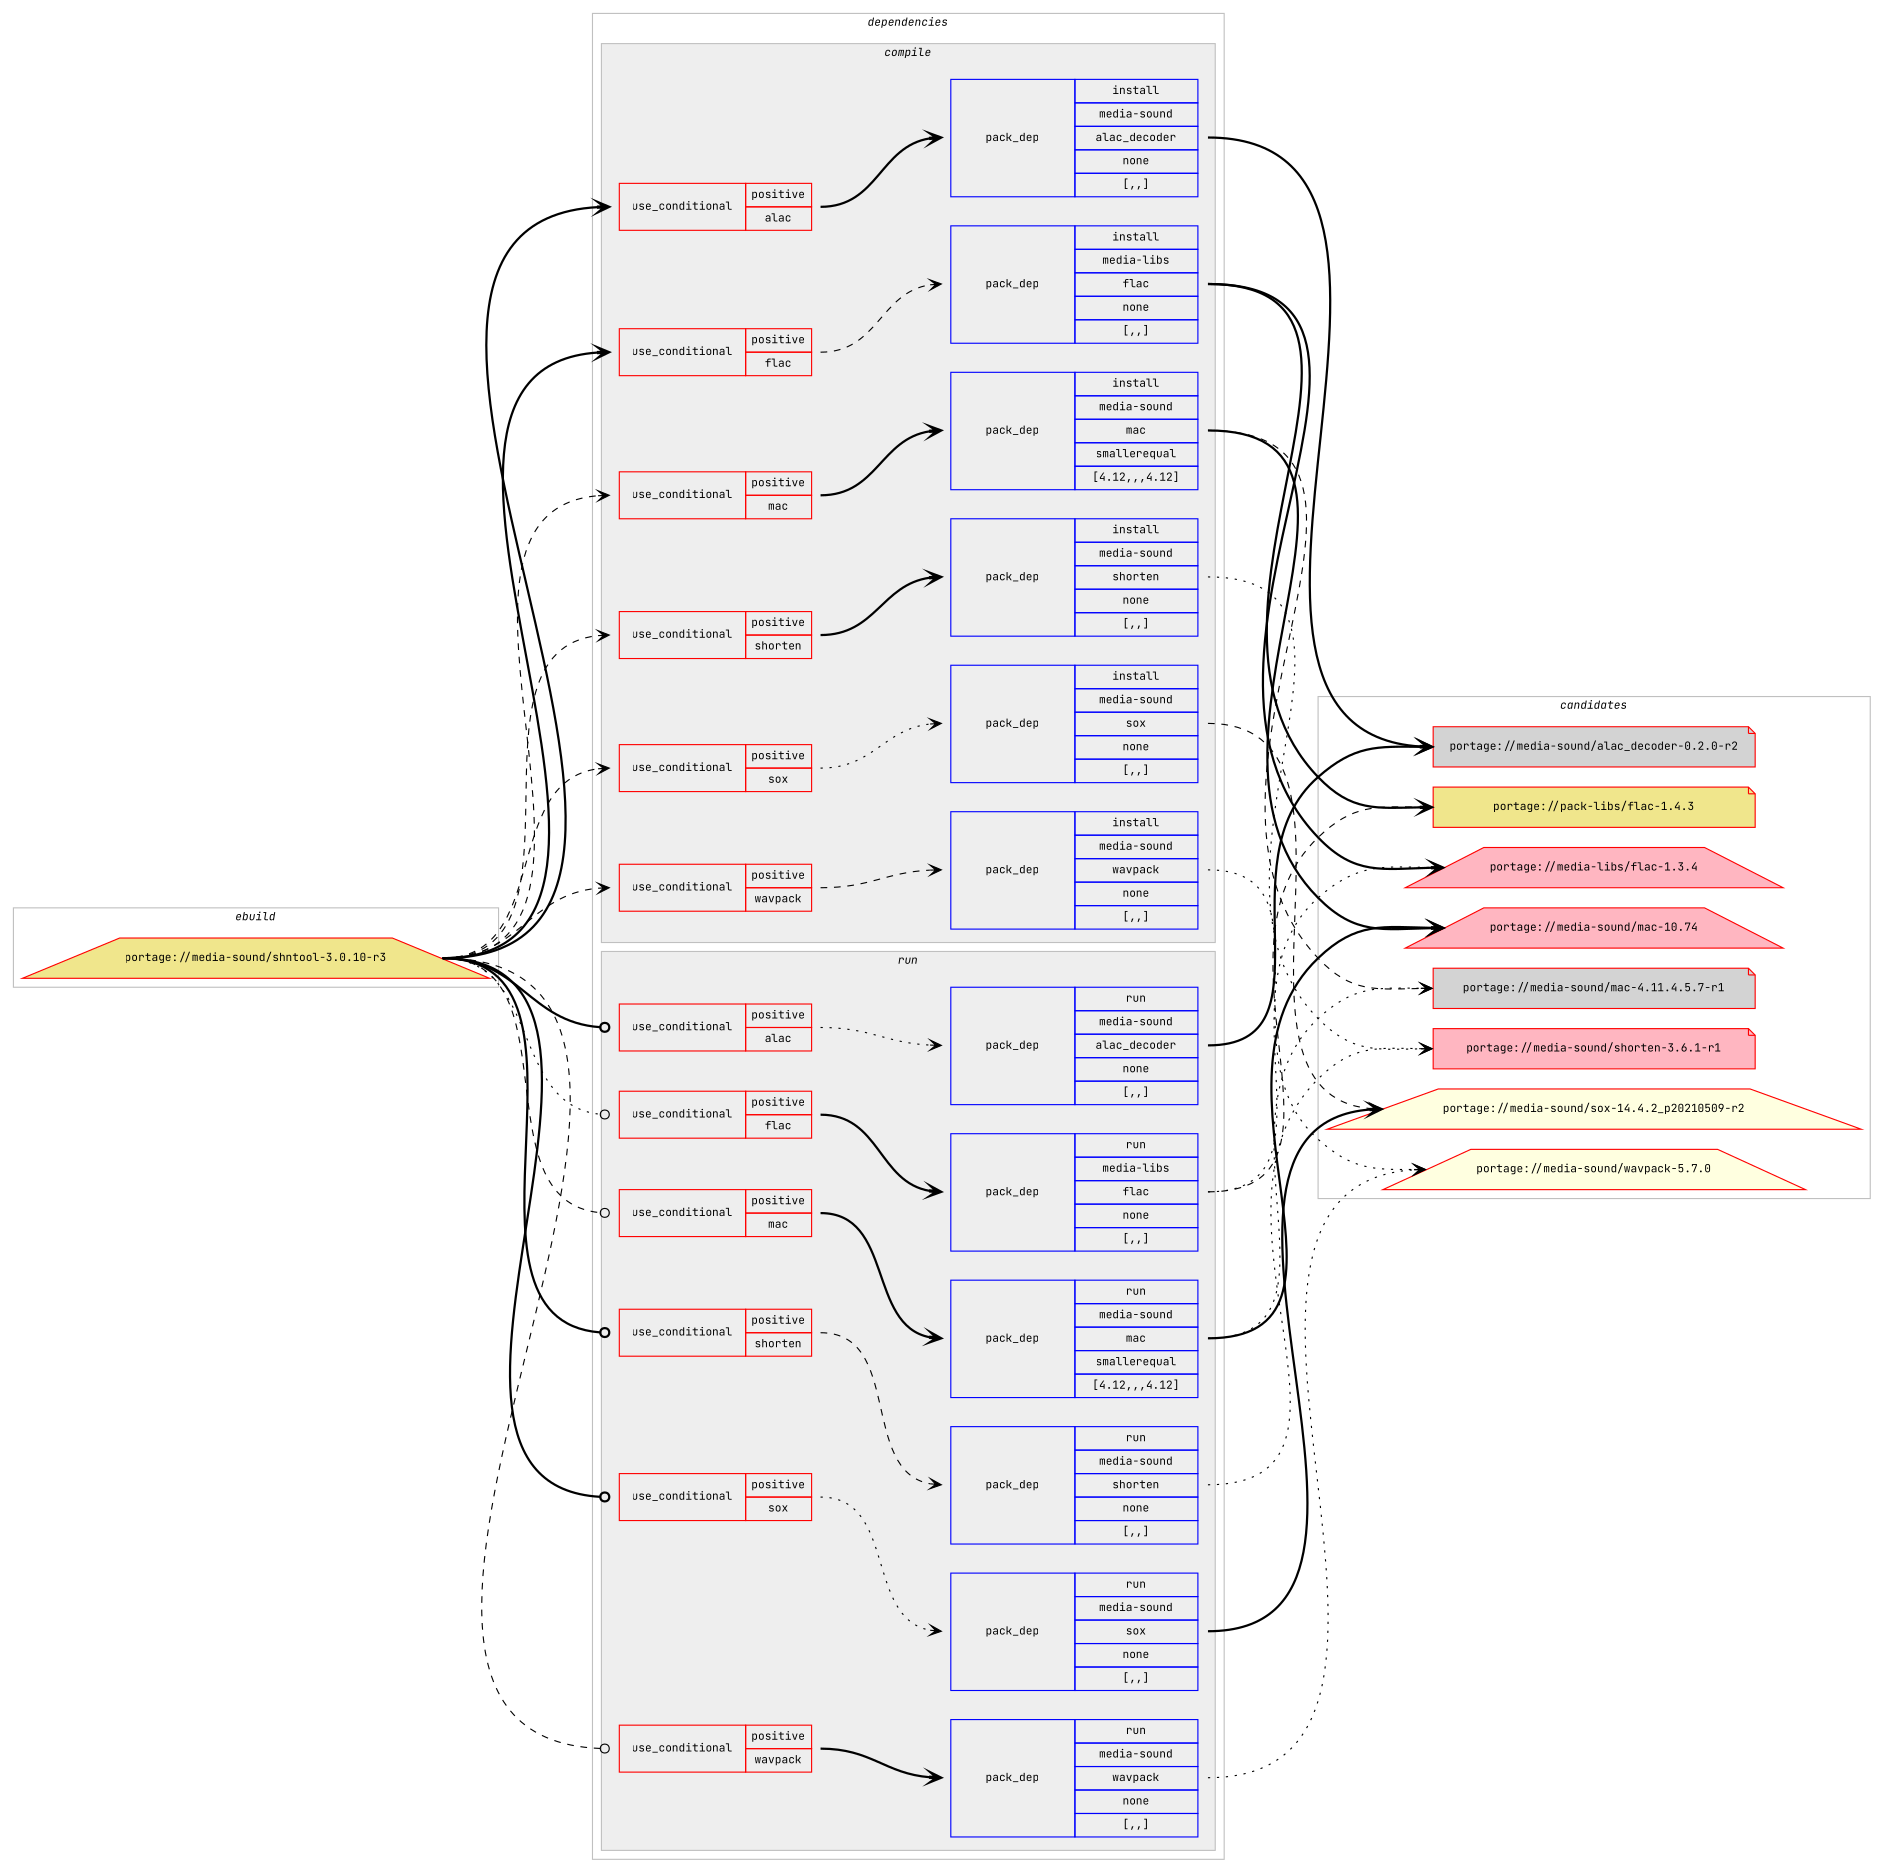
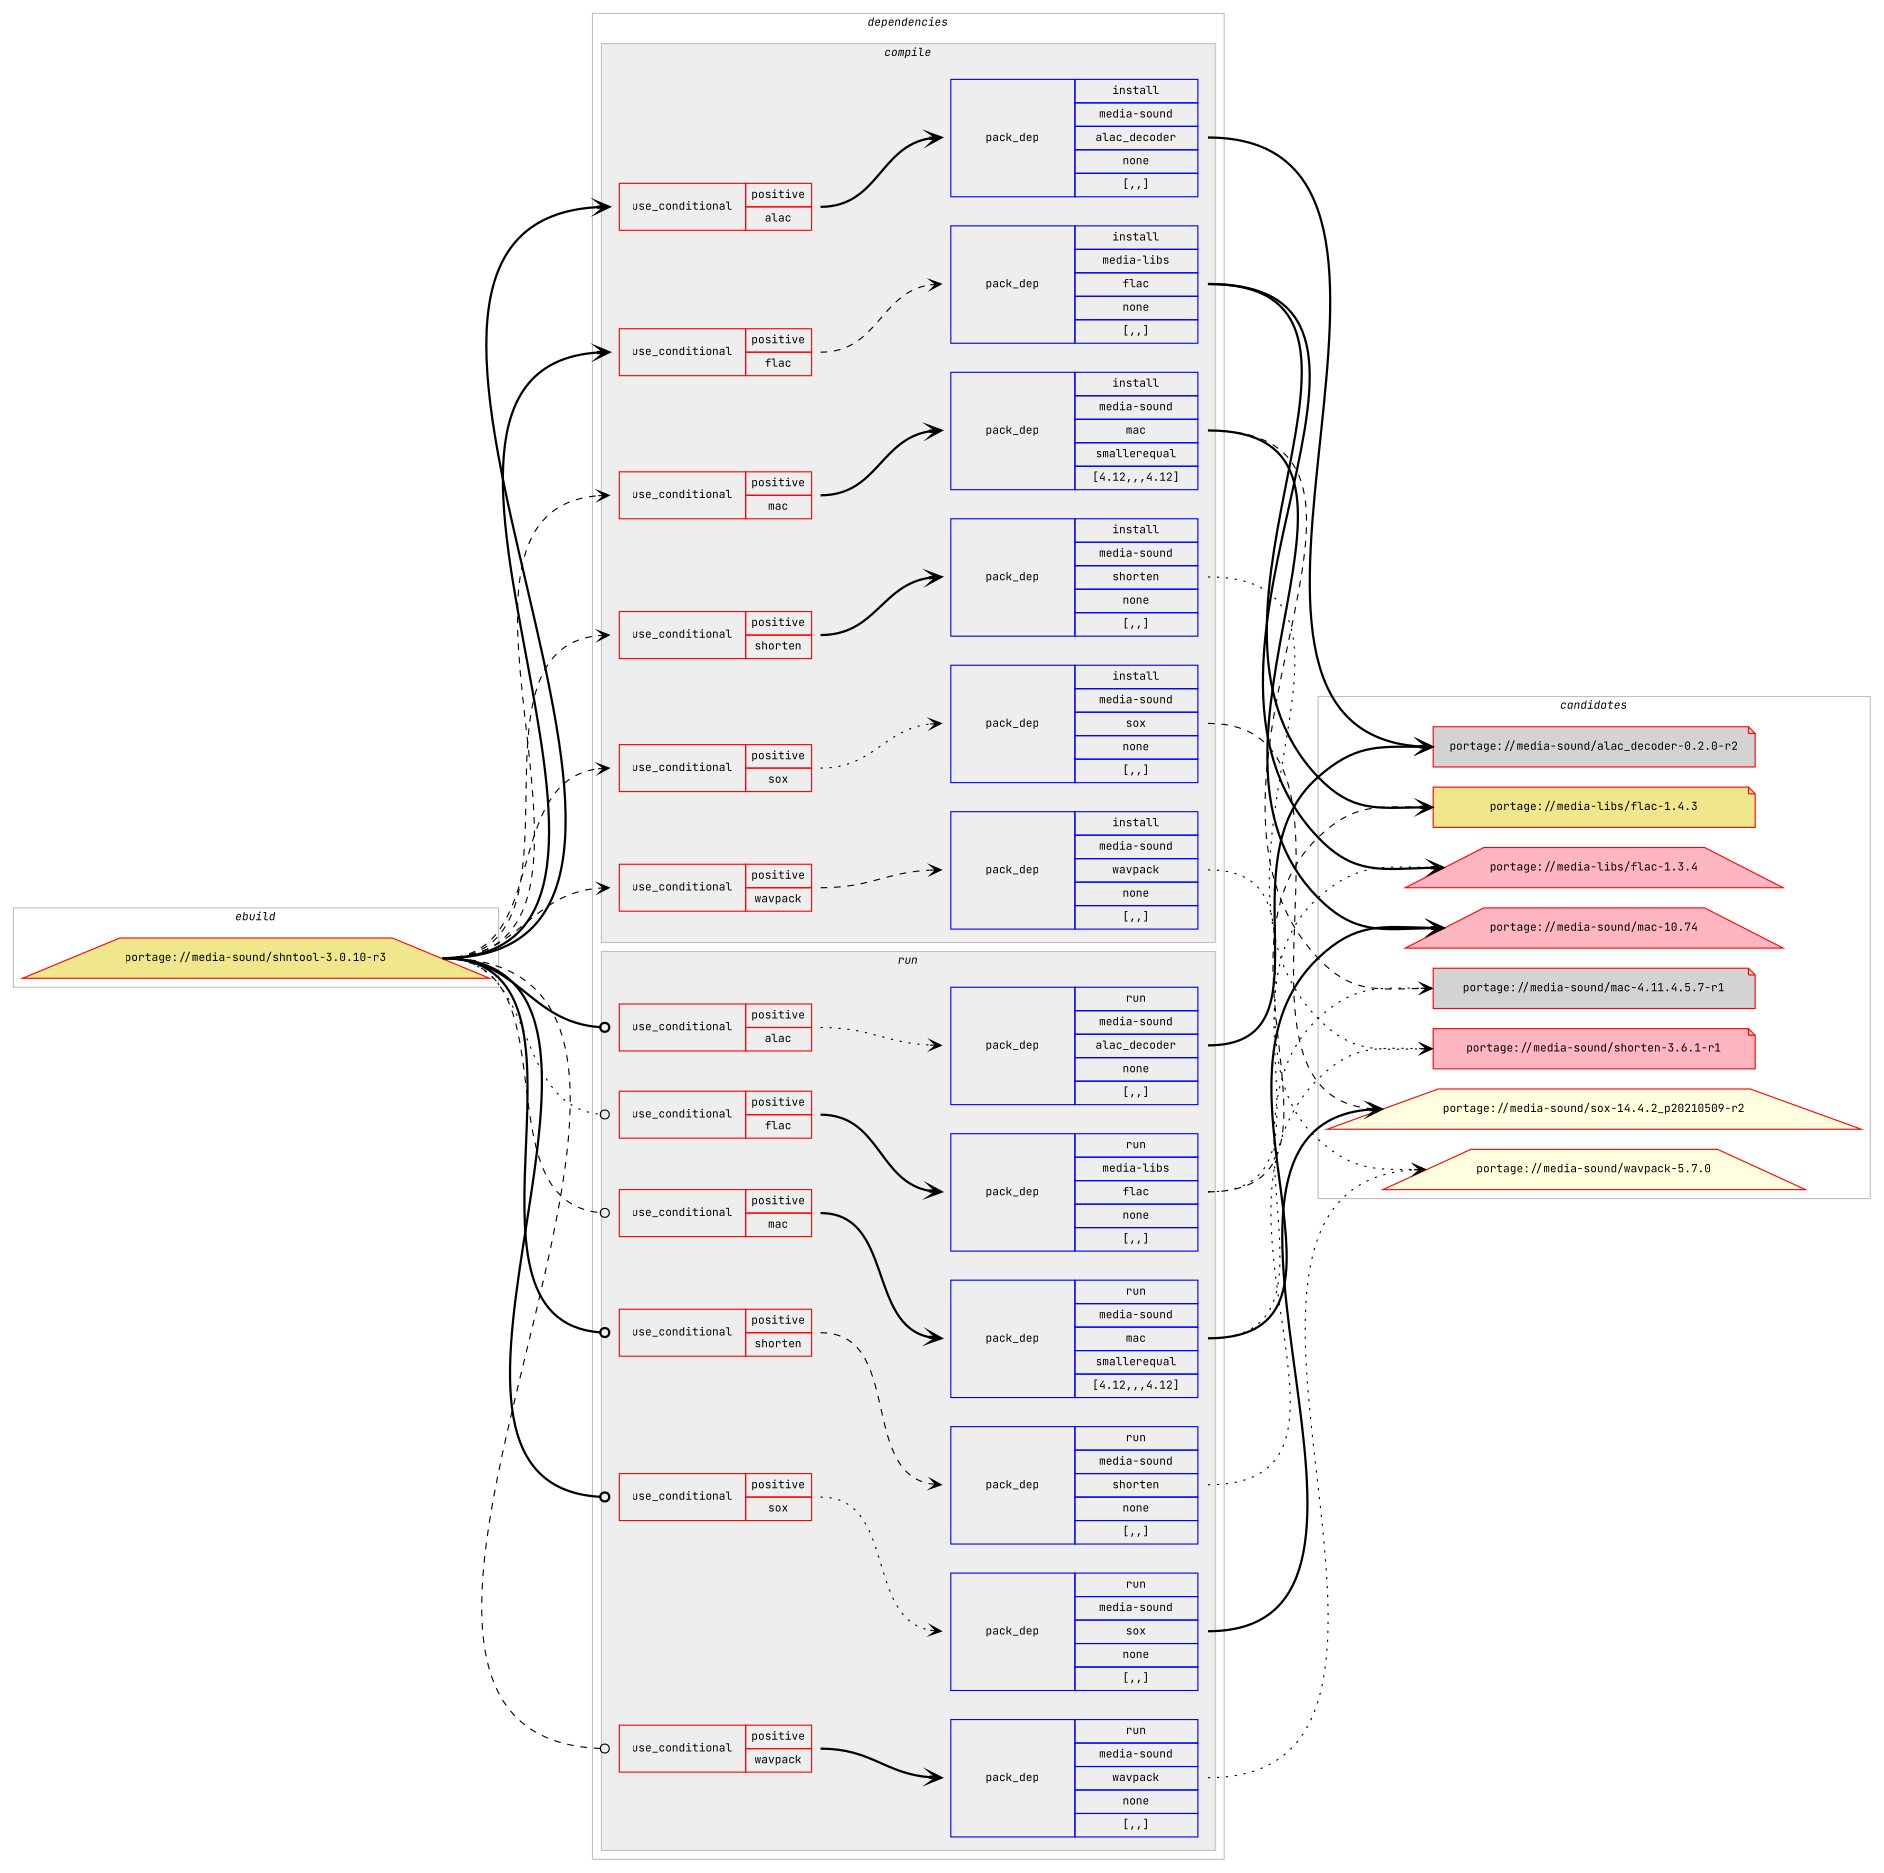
(1594, 807) -> (1594, 807)
